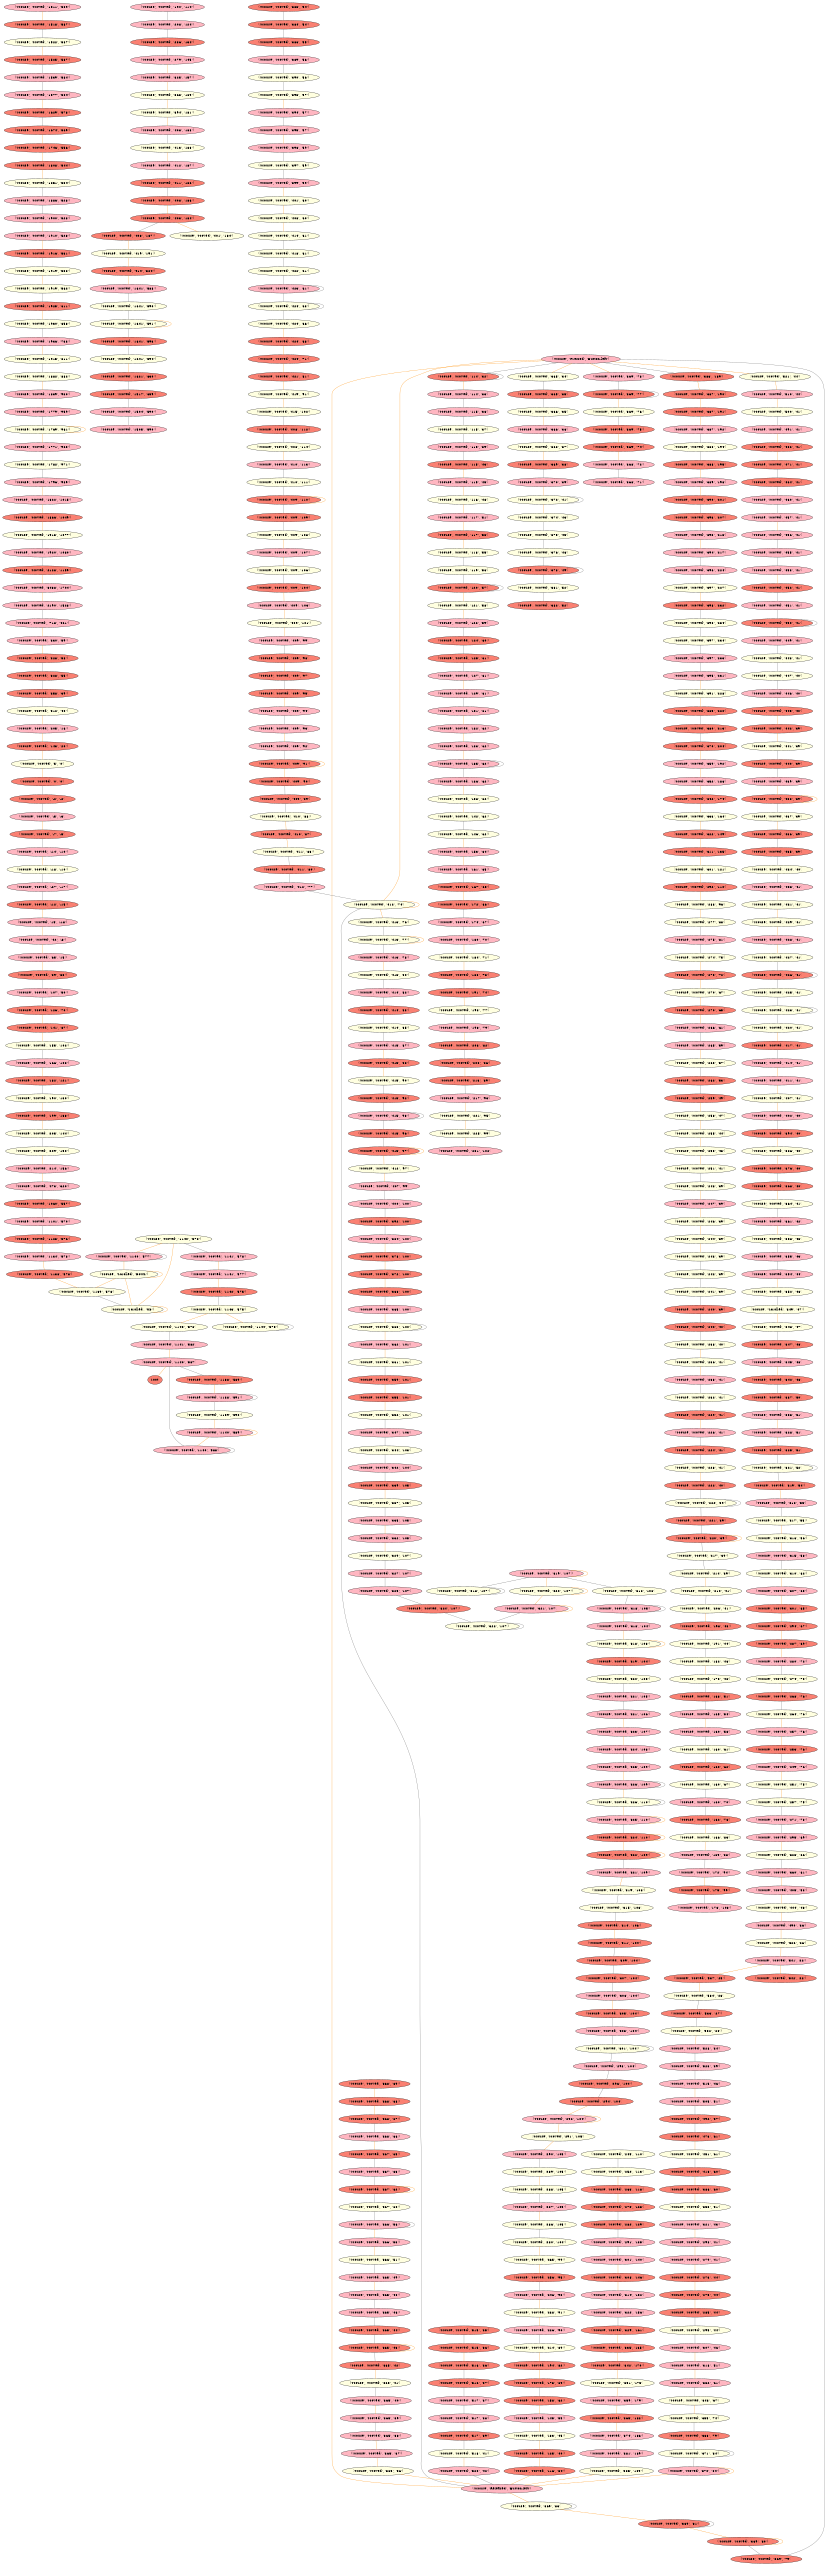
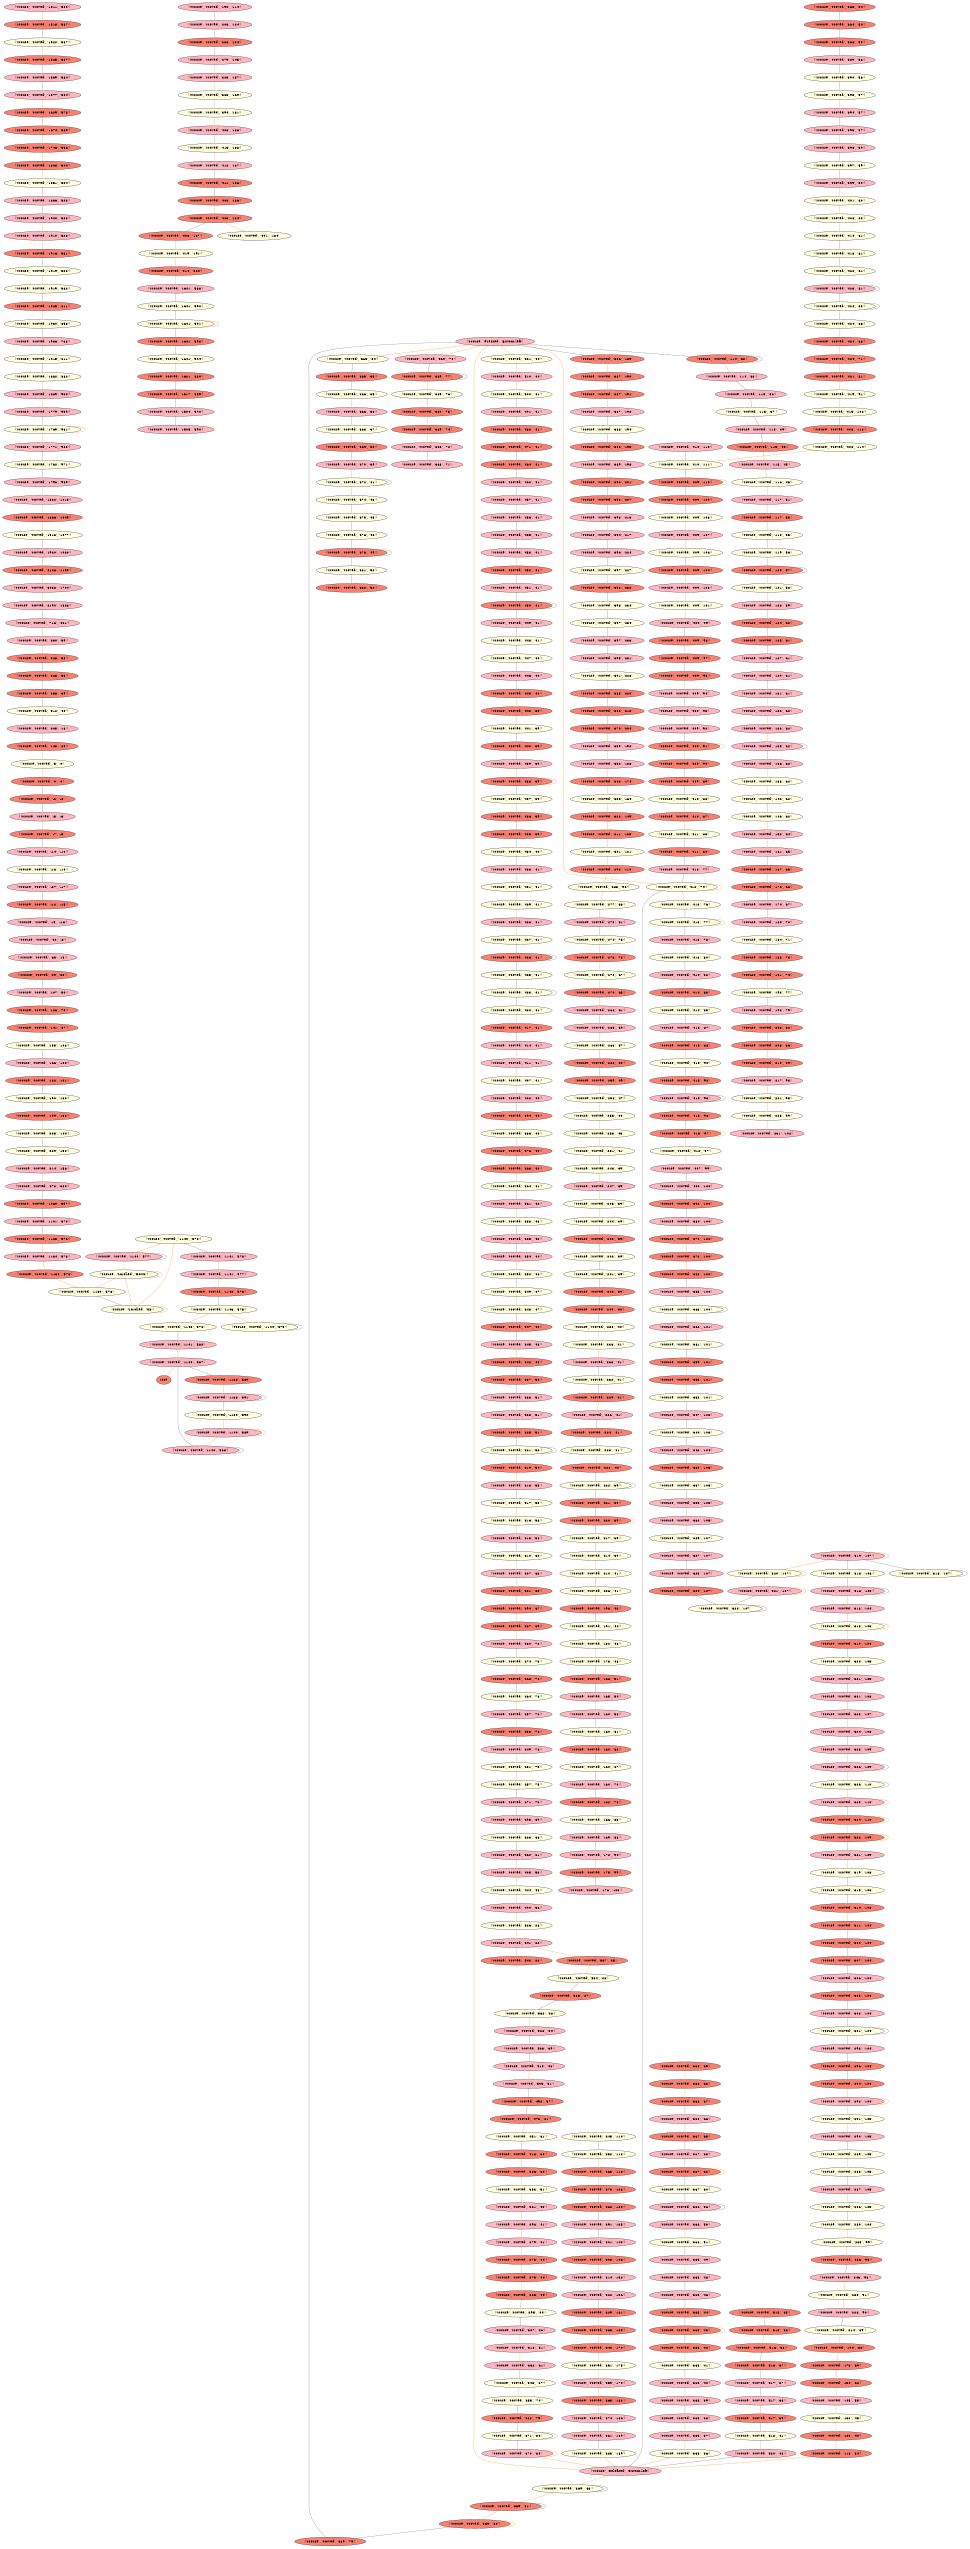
(284, 456) -> (760, 456)
(700, 1257) -> (599, 1239)
(777, 1309) -> (517, 1292)
